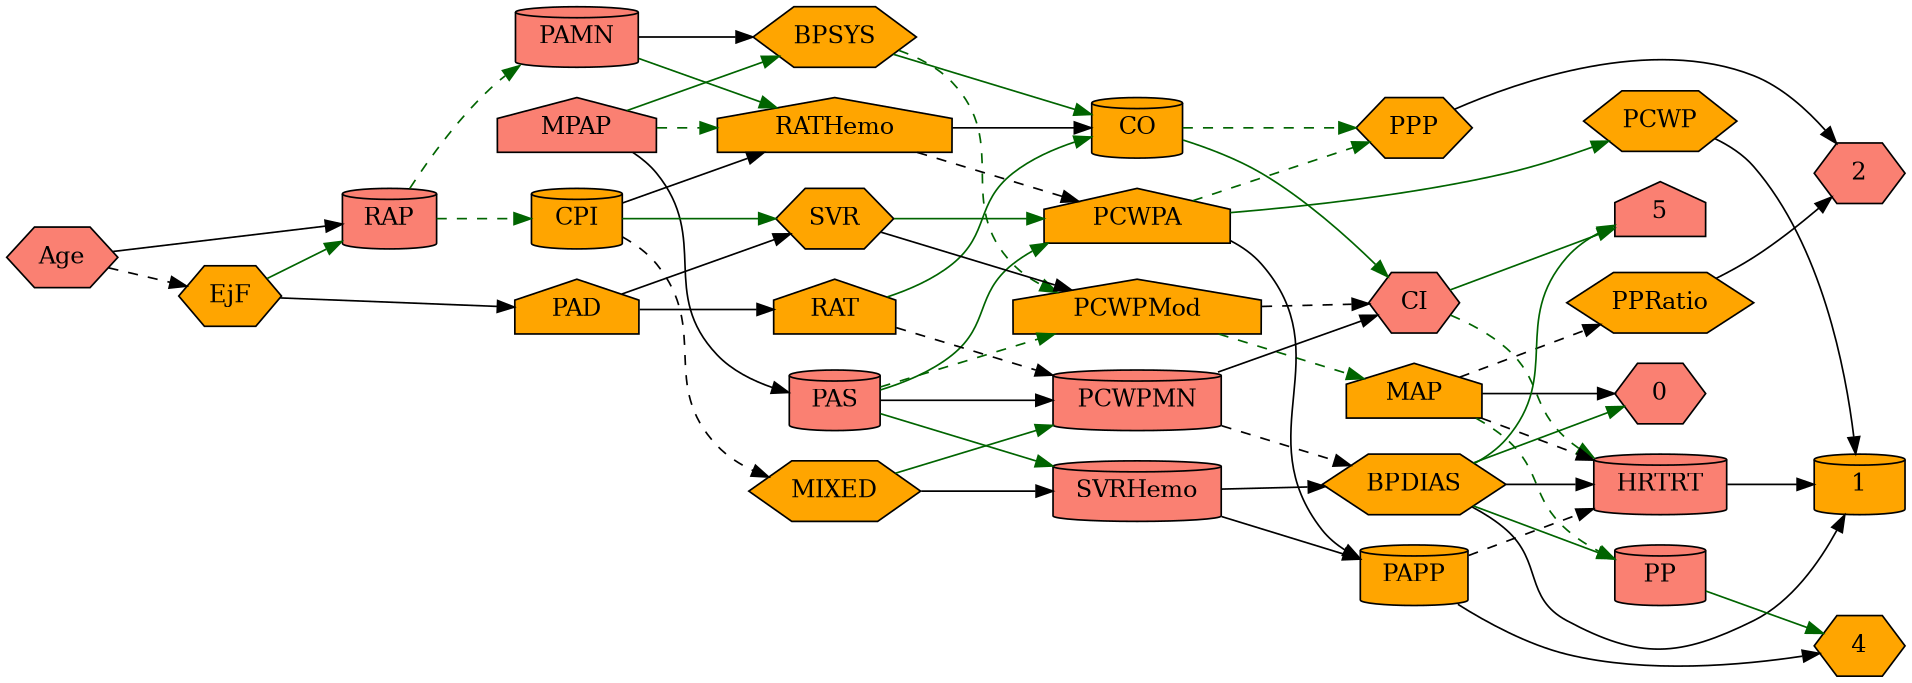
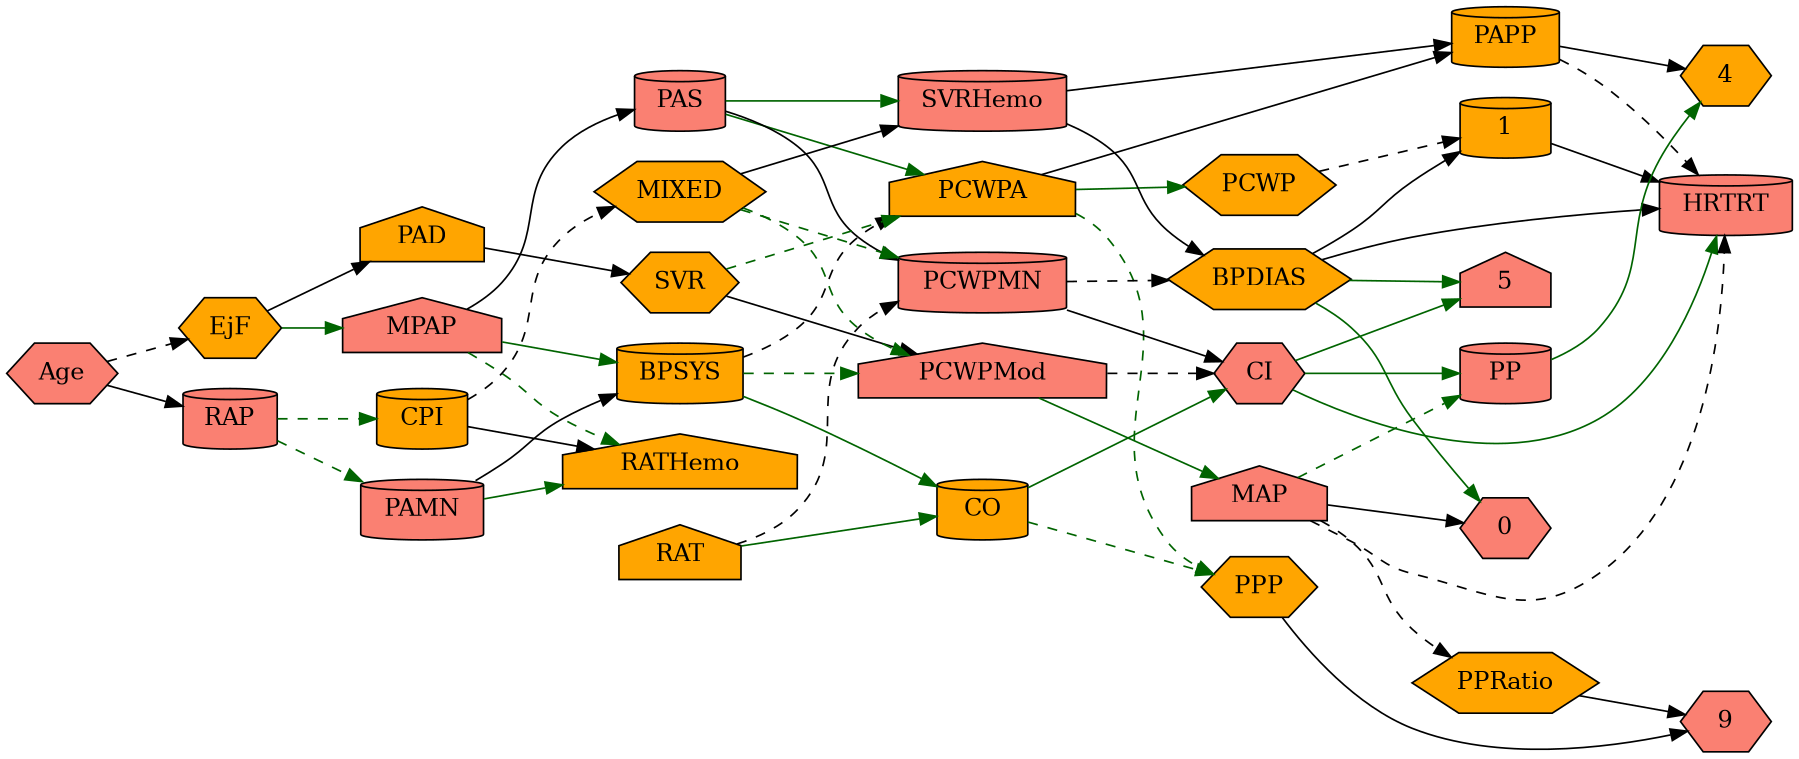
(835, 37) -> (680, 373)
(1013, 128) -> none
(1860, 173) -> (1726, 722)
(993, 176) -> (820, 300)
(690, 219) -> none
(960, 219) -> (793, 249)
(297, 264) -> (304, 328)
(1814, 272) -> (1381, 157)
(704, 309) -> none
(1137, 309) -> (982, 373)
(1257, 346) -> (1112, 431)
(959, 363) -> (822, 268)
(1523, 367) -> (1546, 438)
(1414, 394) -> (1259, 496)
(966, 452) -> (811, 231)
(1762, 484) -> (1597, 160)
(1520, 523) -> (1374, 373)
